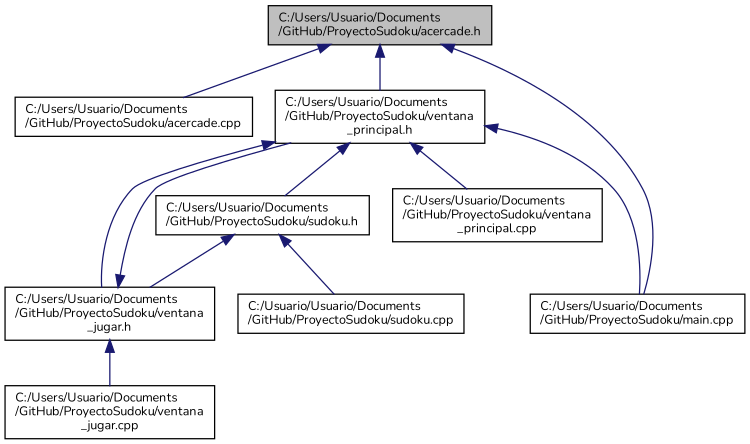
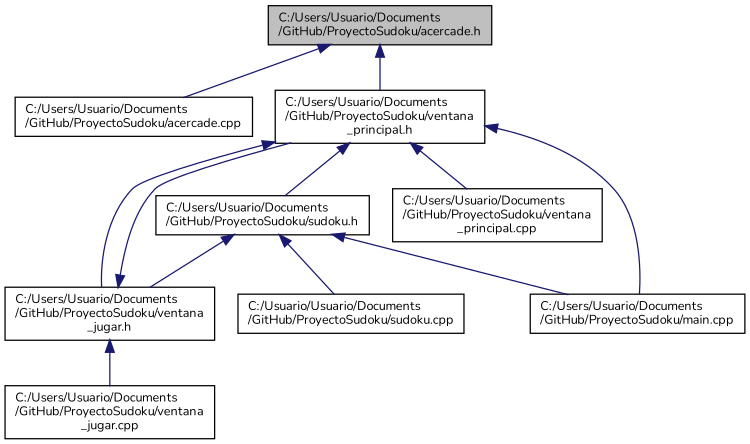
(602, 137) -> (456, 266)
